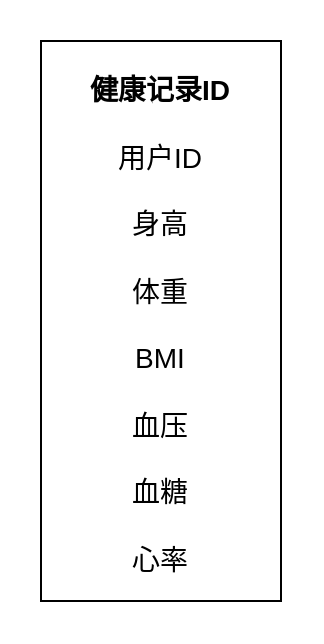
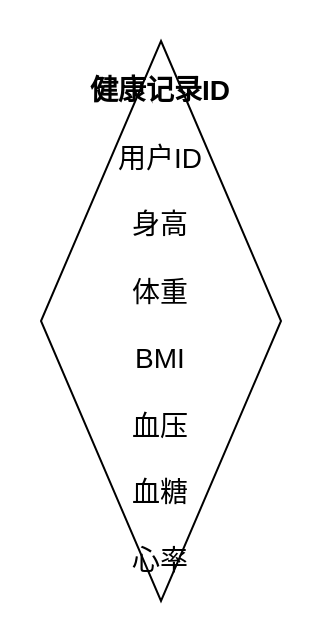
(161, 321) -> (161, 321)
